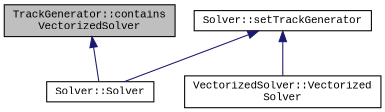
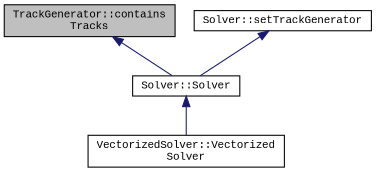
(90, 21) -> (90, 21)
(283, 59) -> (186, 121)
